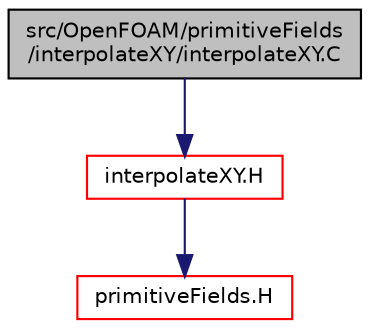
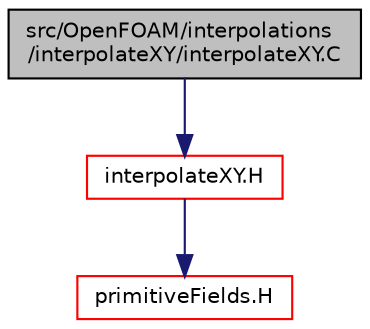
(185, 44) -> (185, 44)
